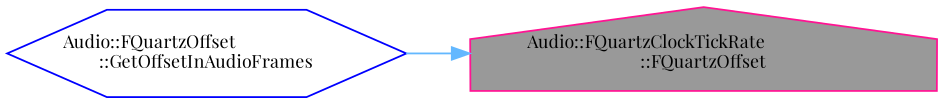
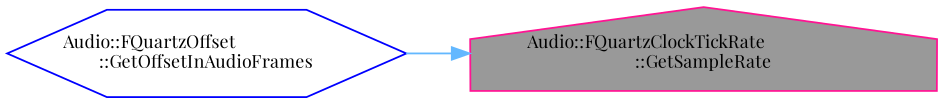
(704, 53) -> (704, 53)
